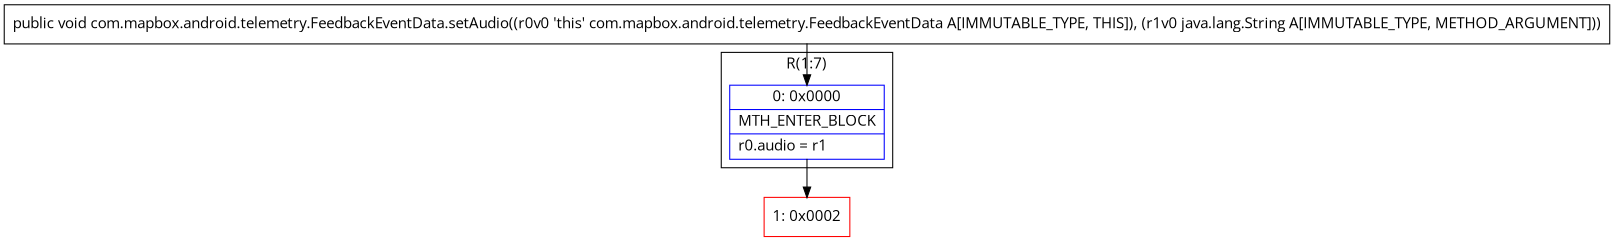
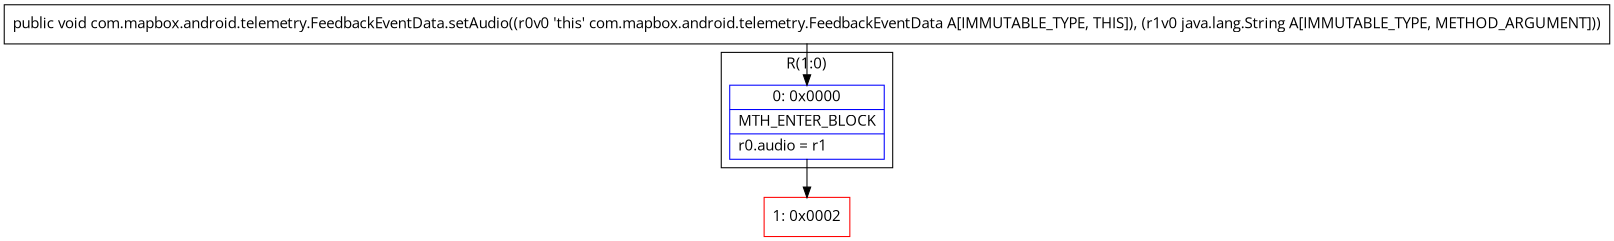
(807, 65) -> (807, 65)
